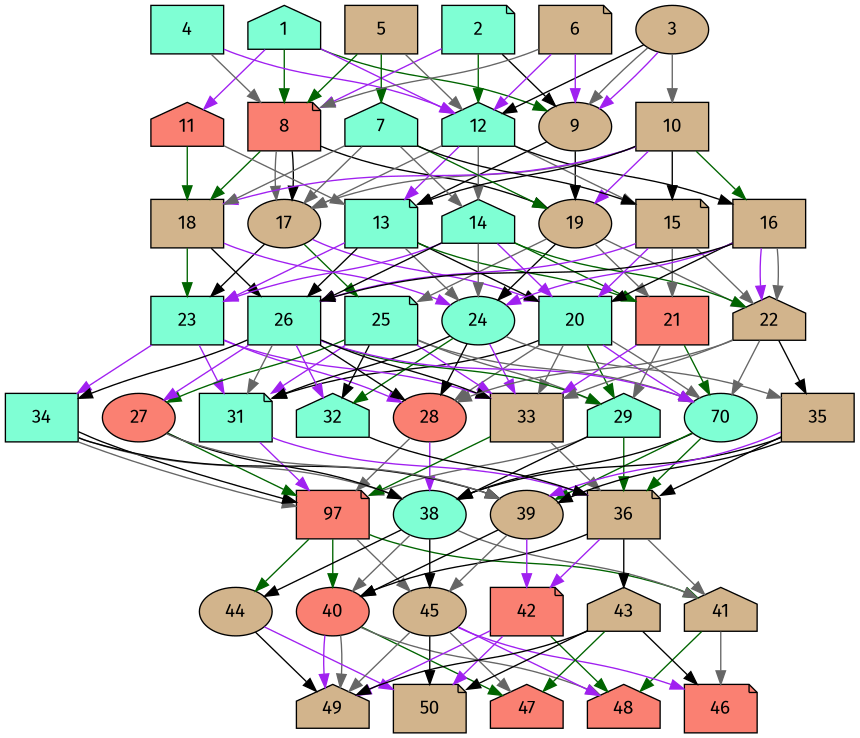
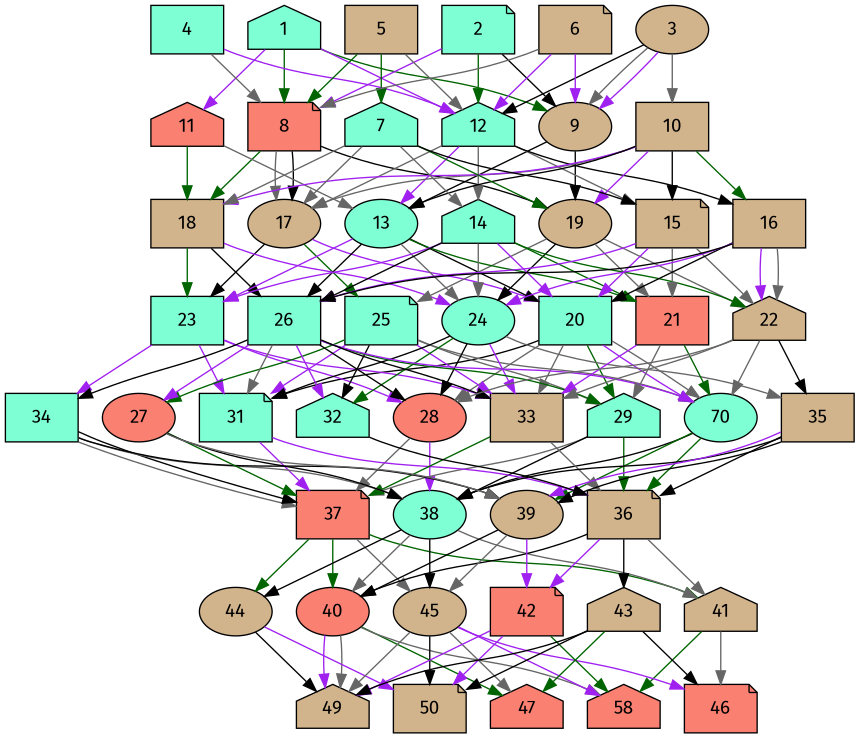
(381, 224) -> (381, 224)
(333, 515) -> (333, 515)
(624, 709) -> (624, 709)
